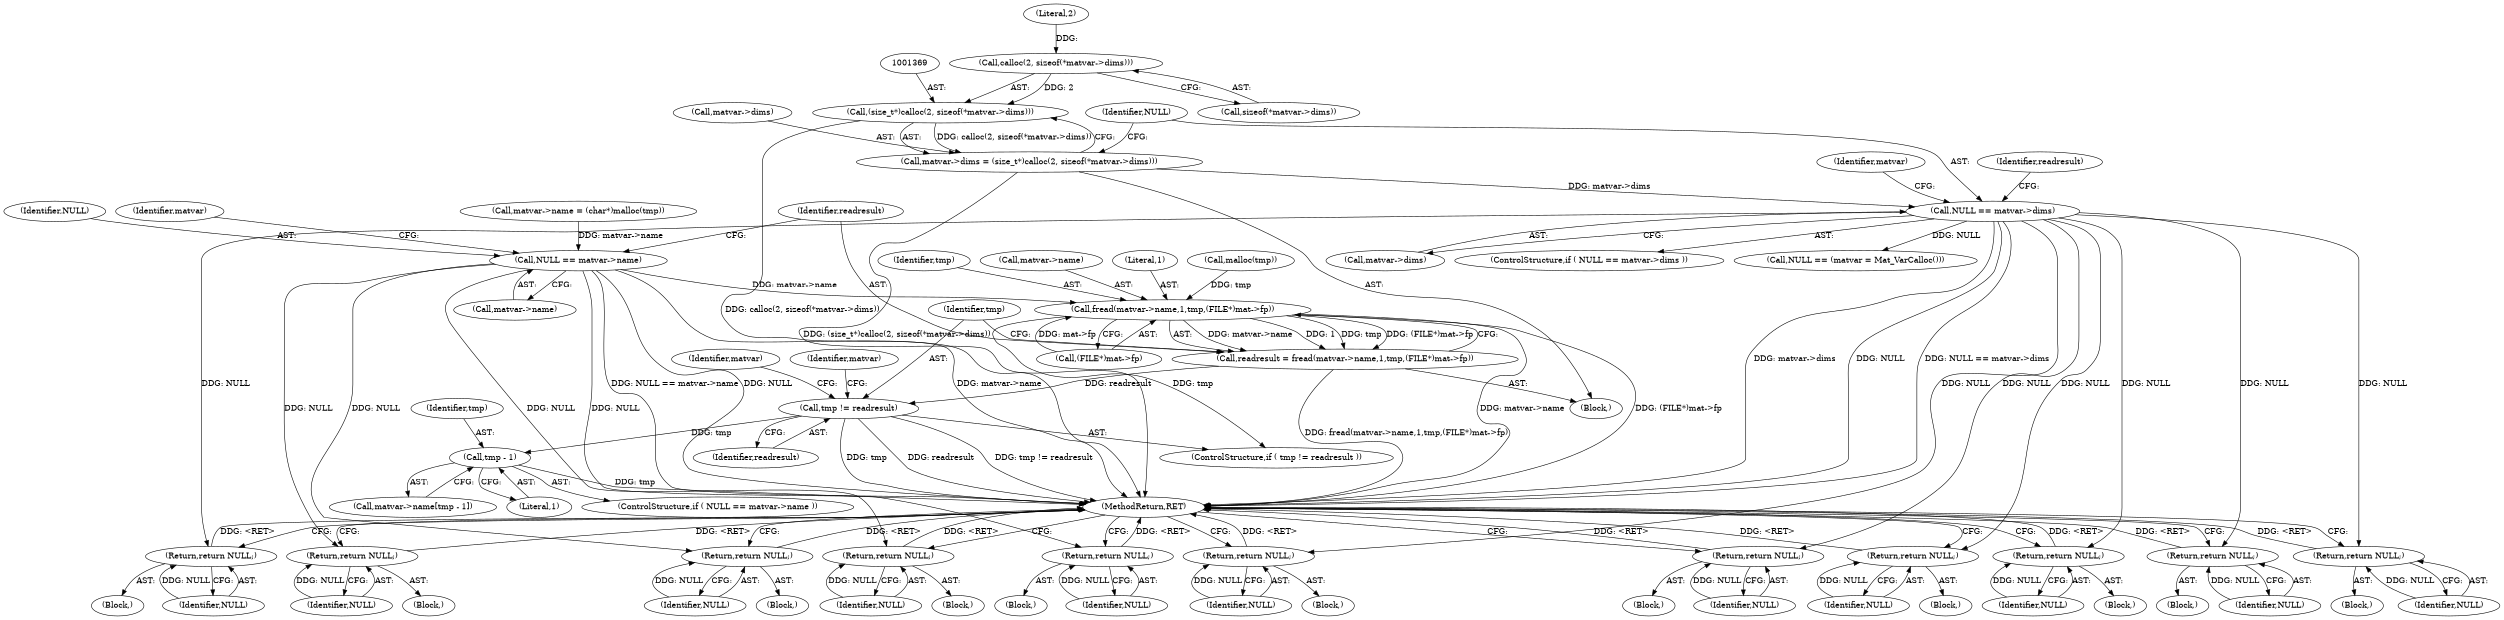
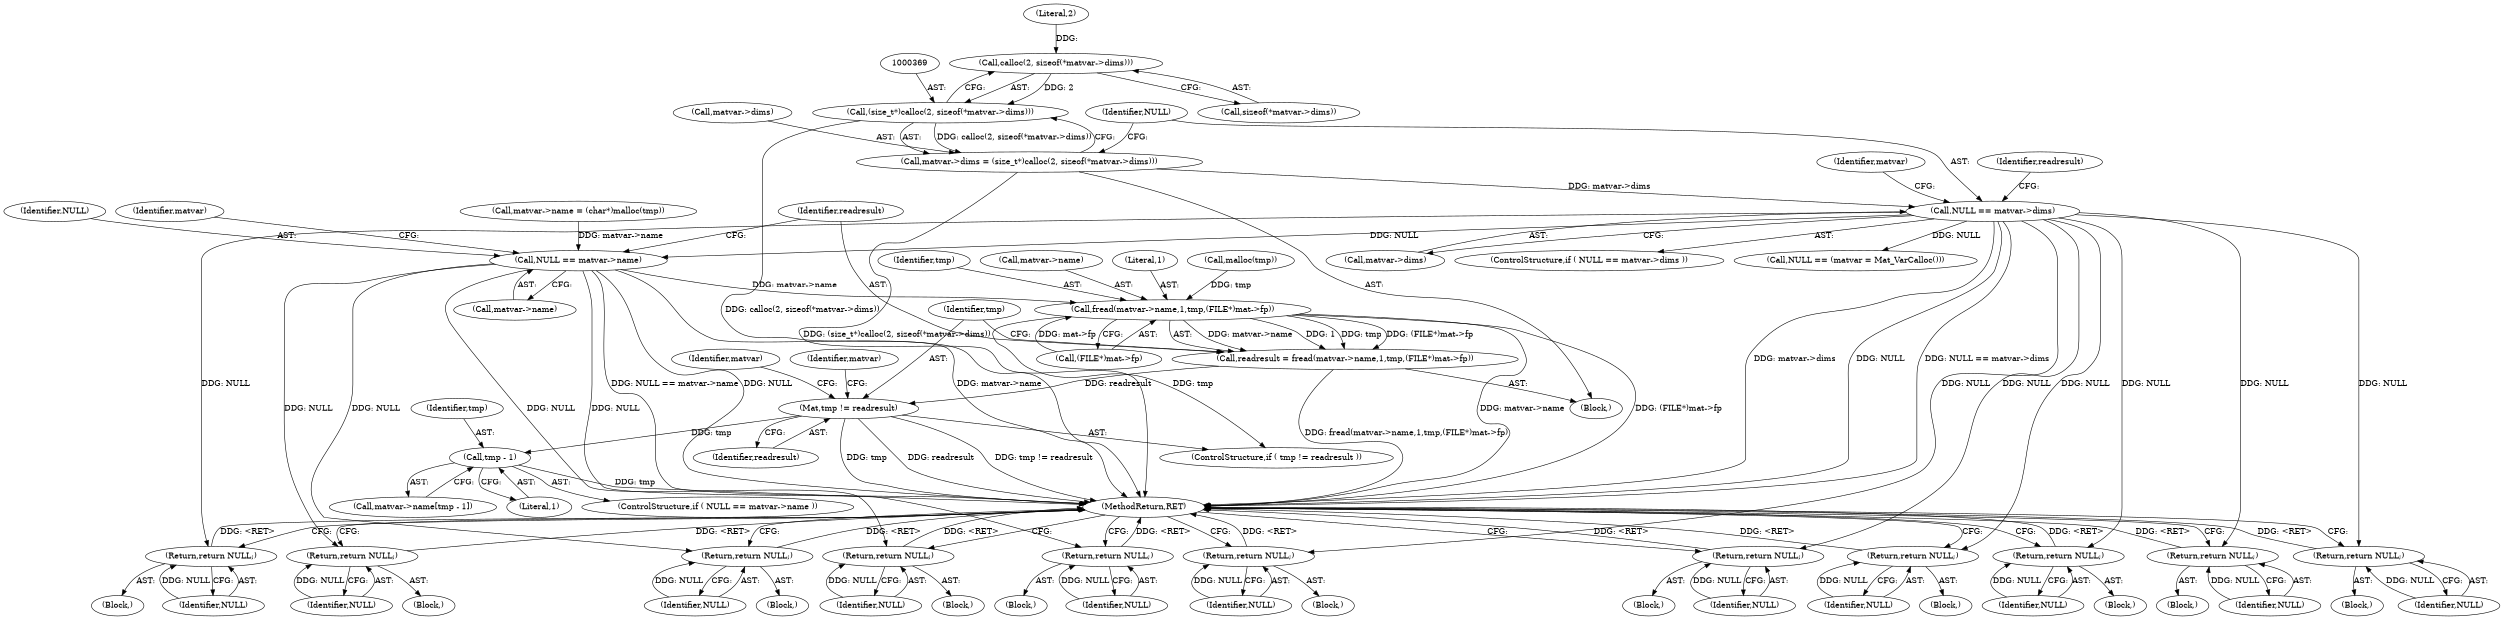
(910, 63) -> (910, 63)
none -> (965, 84)
none -> (1289, 236)
(1409, 321) -> none
(849, 409) -> (849, 409)
